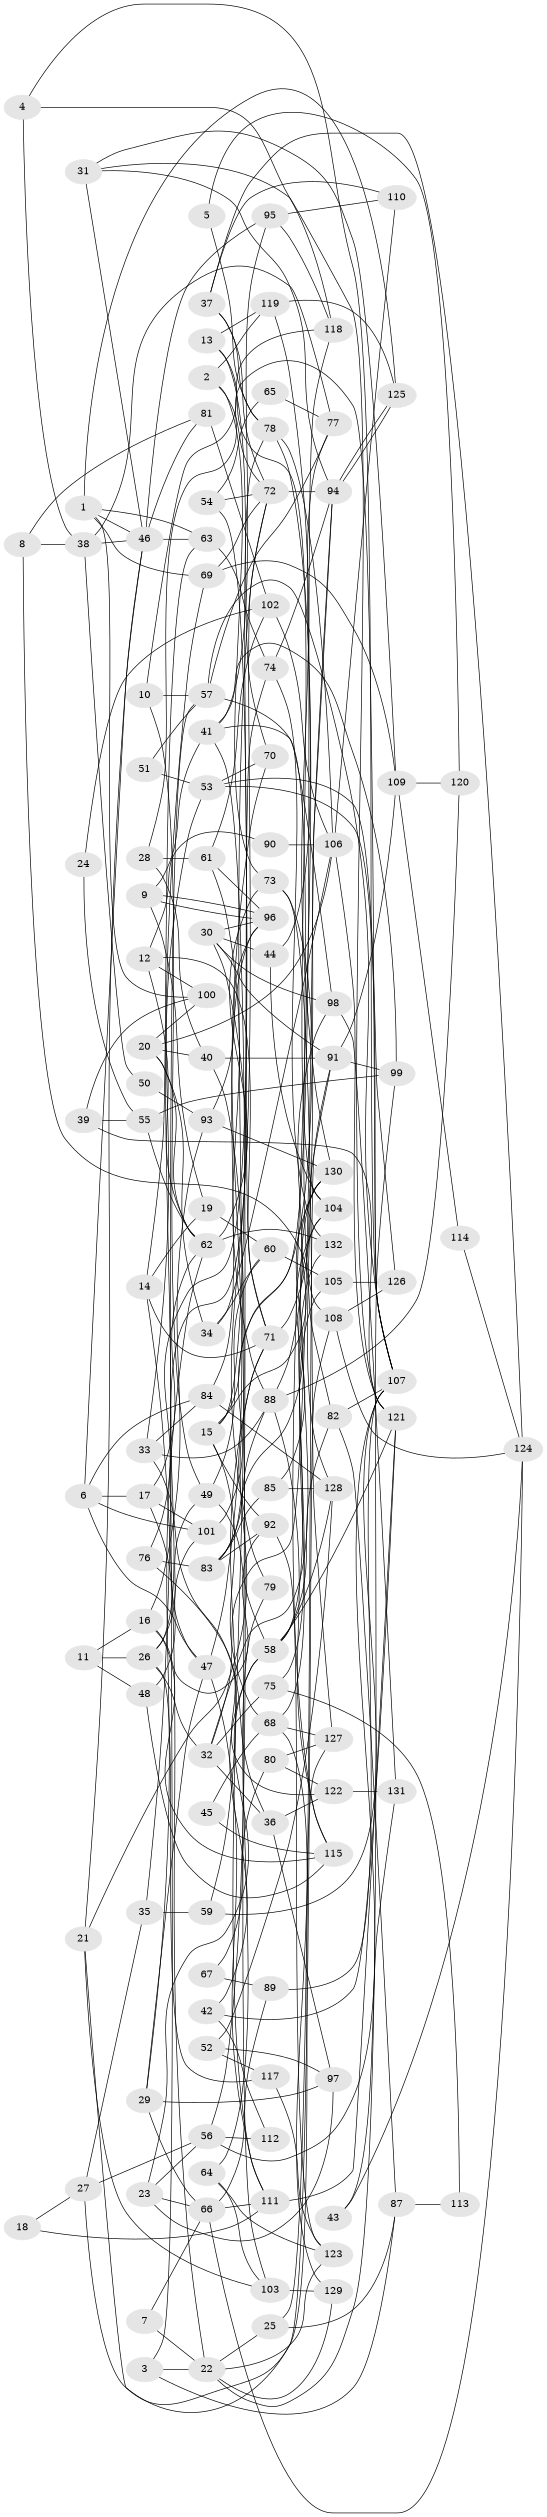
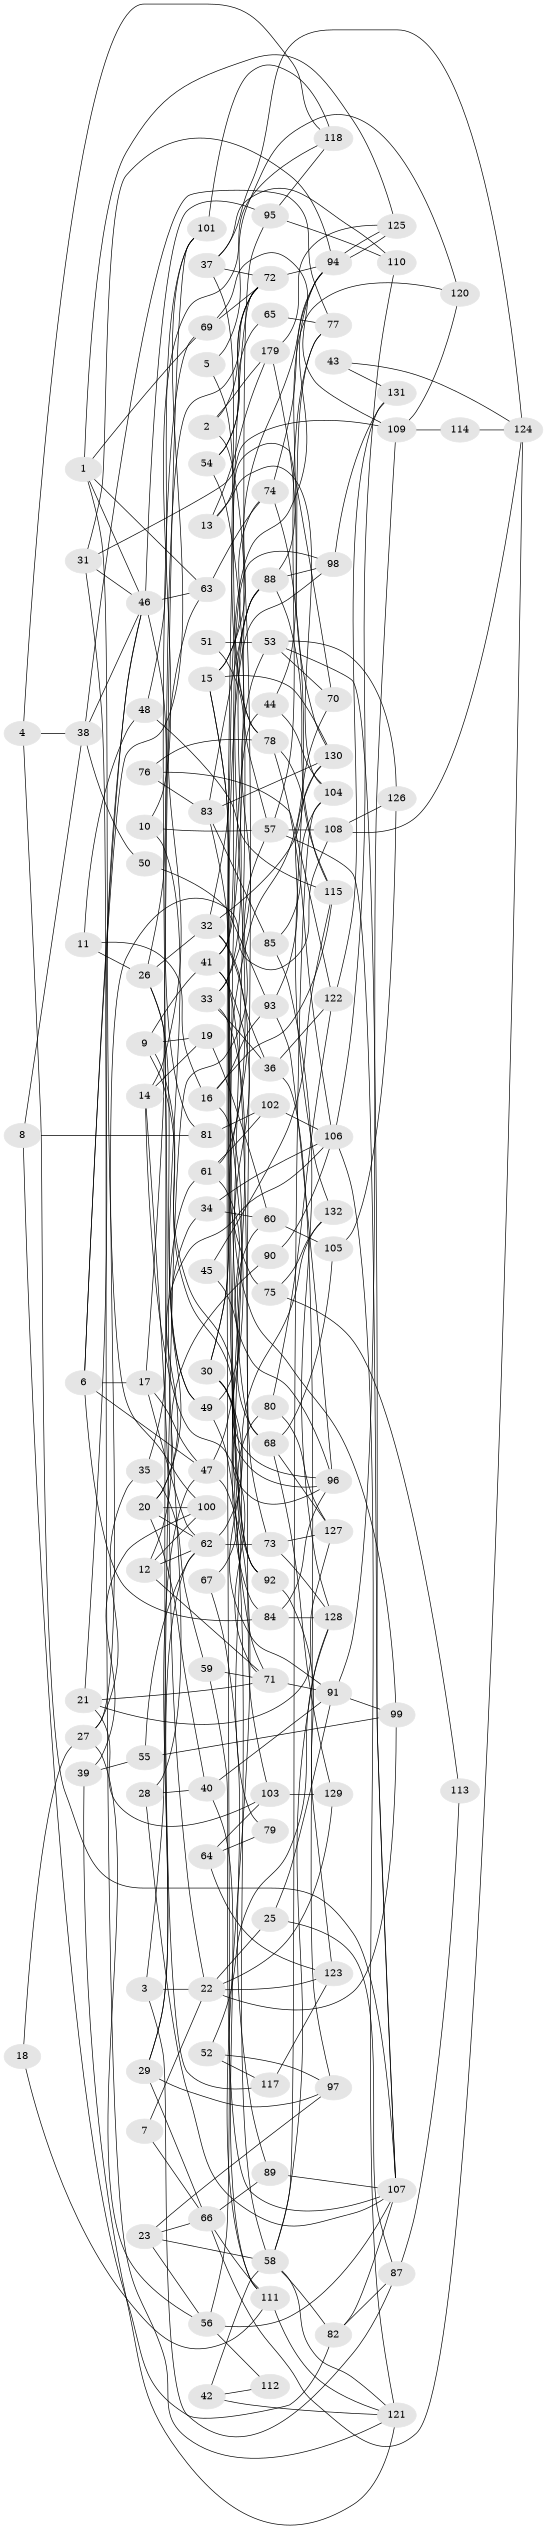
(270, 304) -> (270, 352)
(84, 865) -> none
